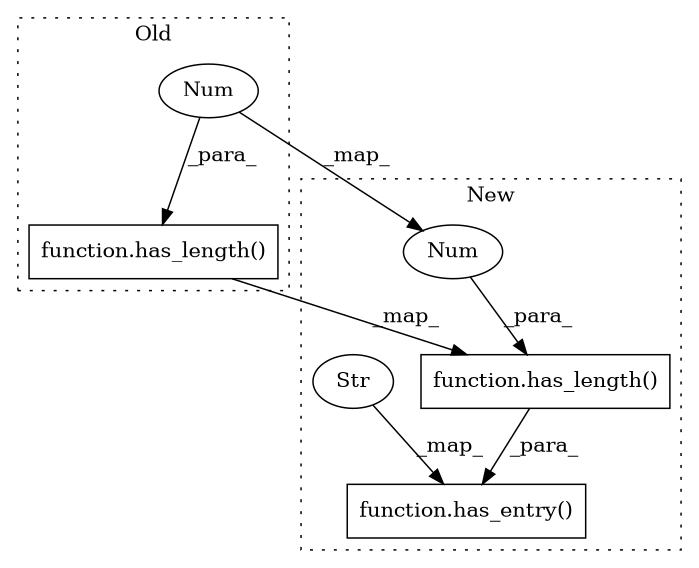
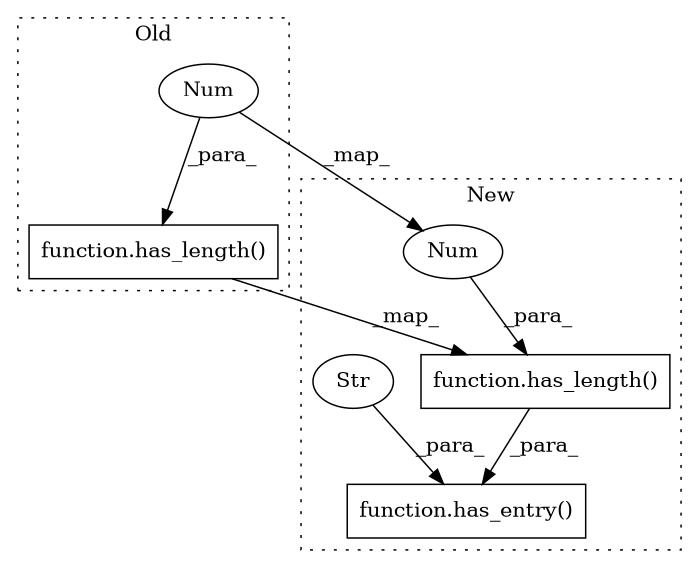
(450, 446) -> (450, 446)
